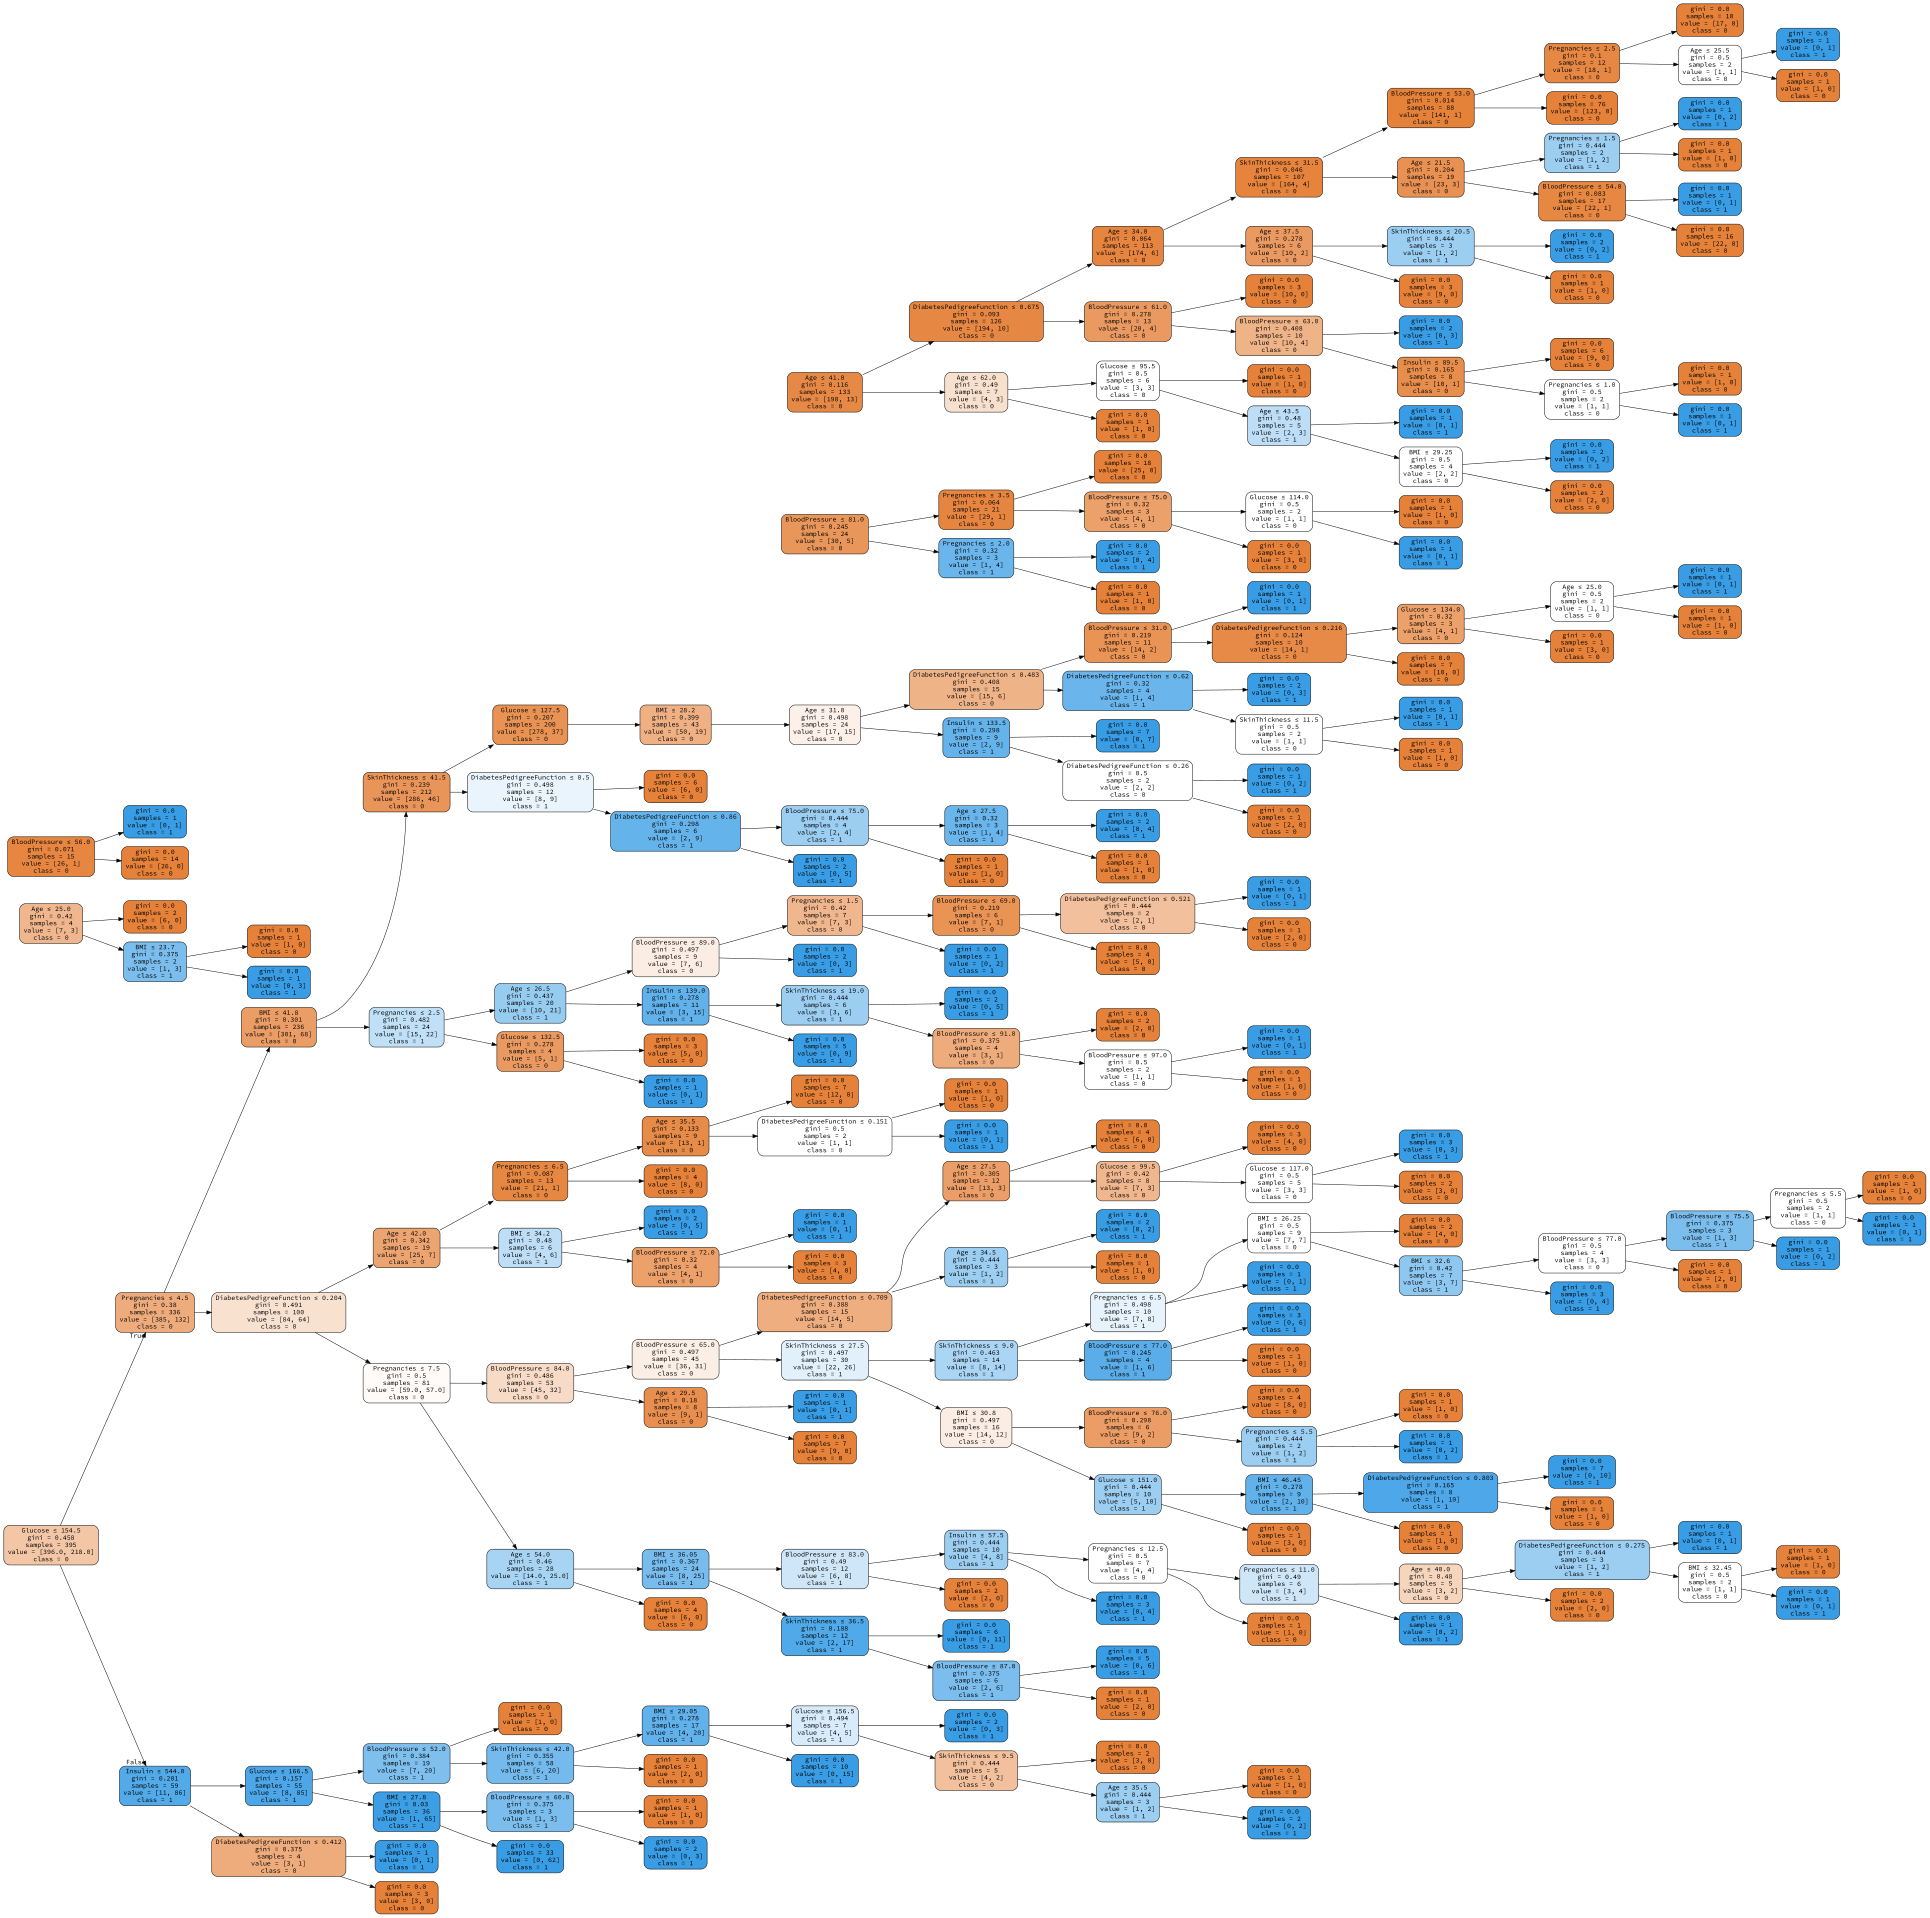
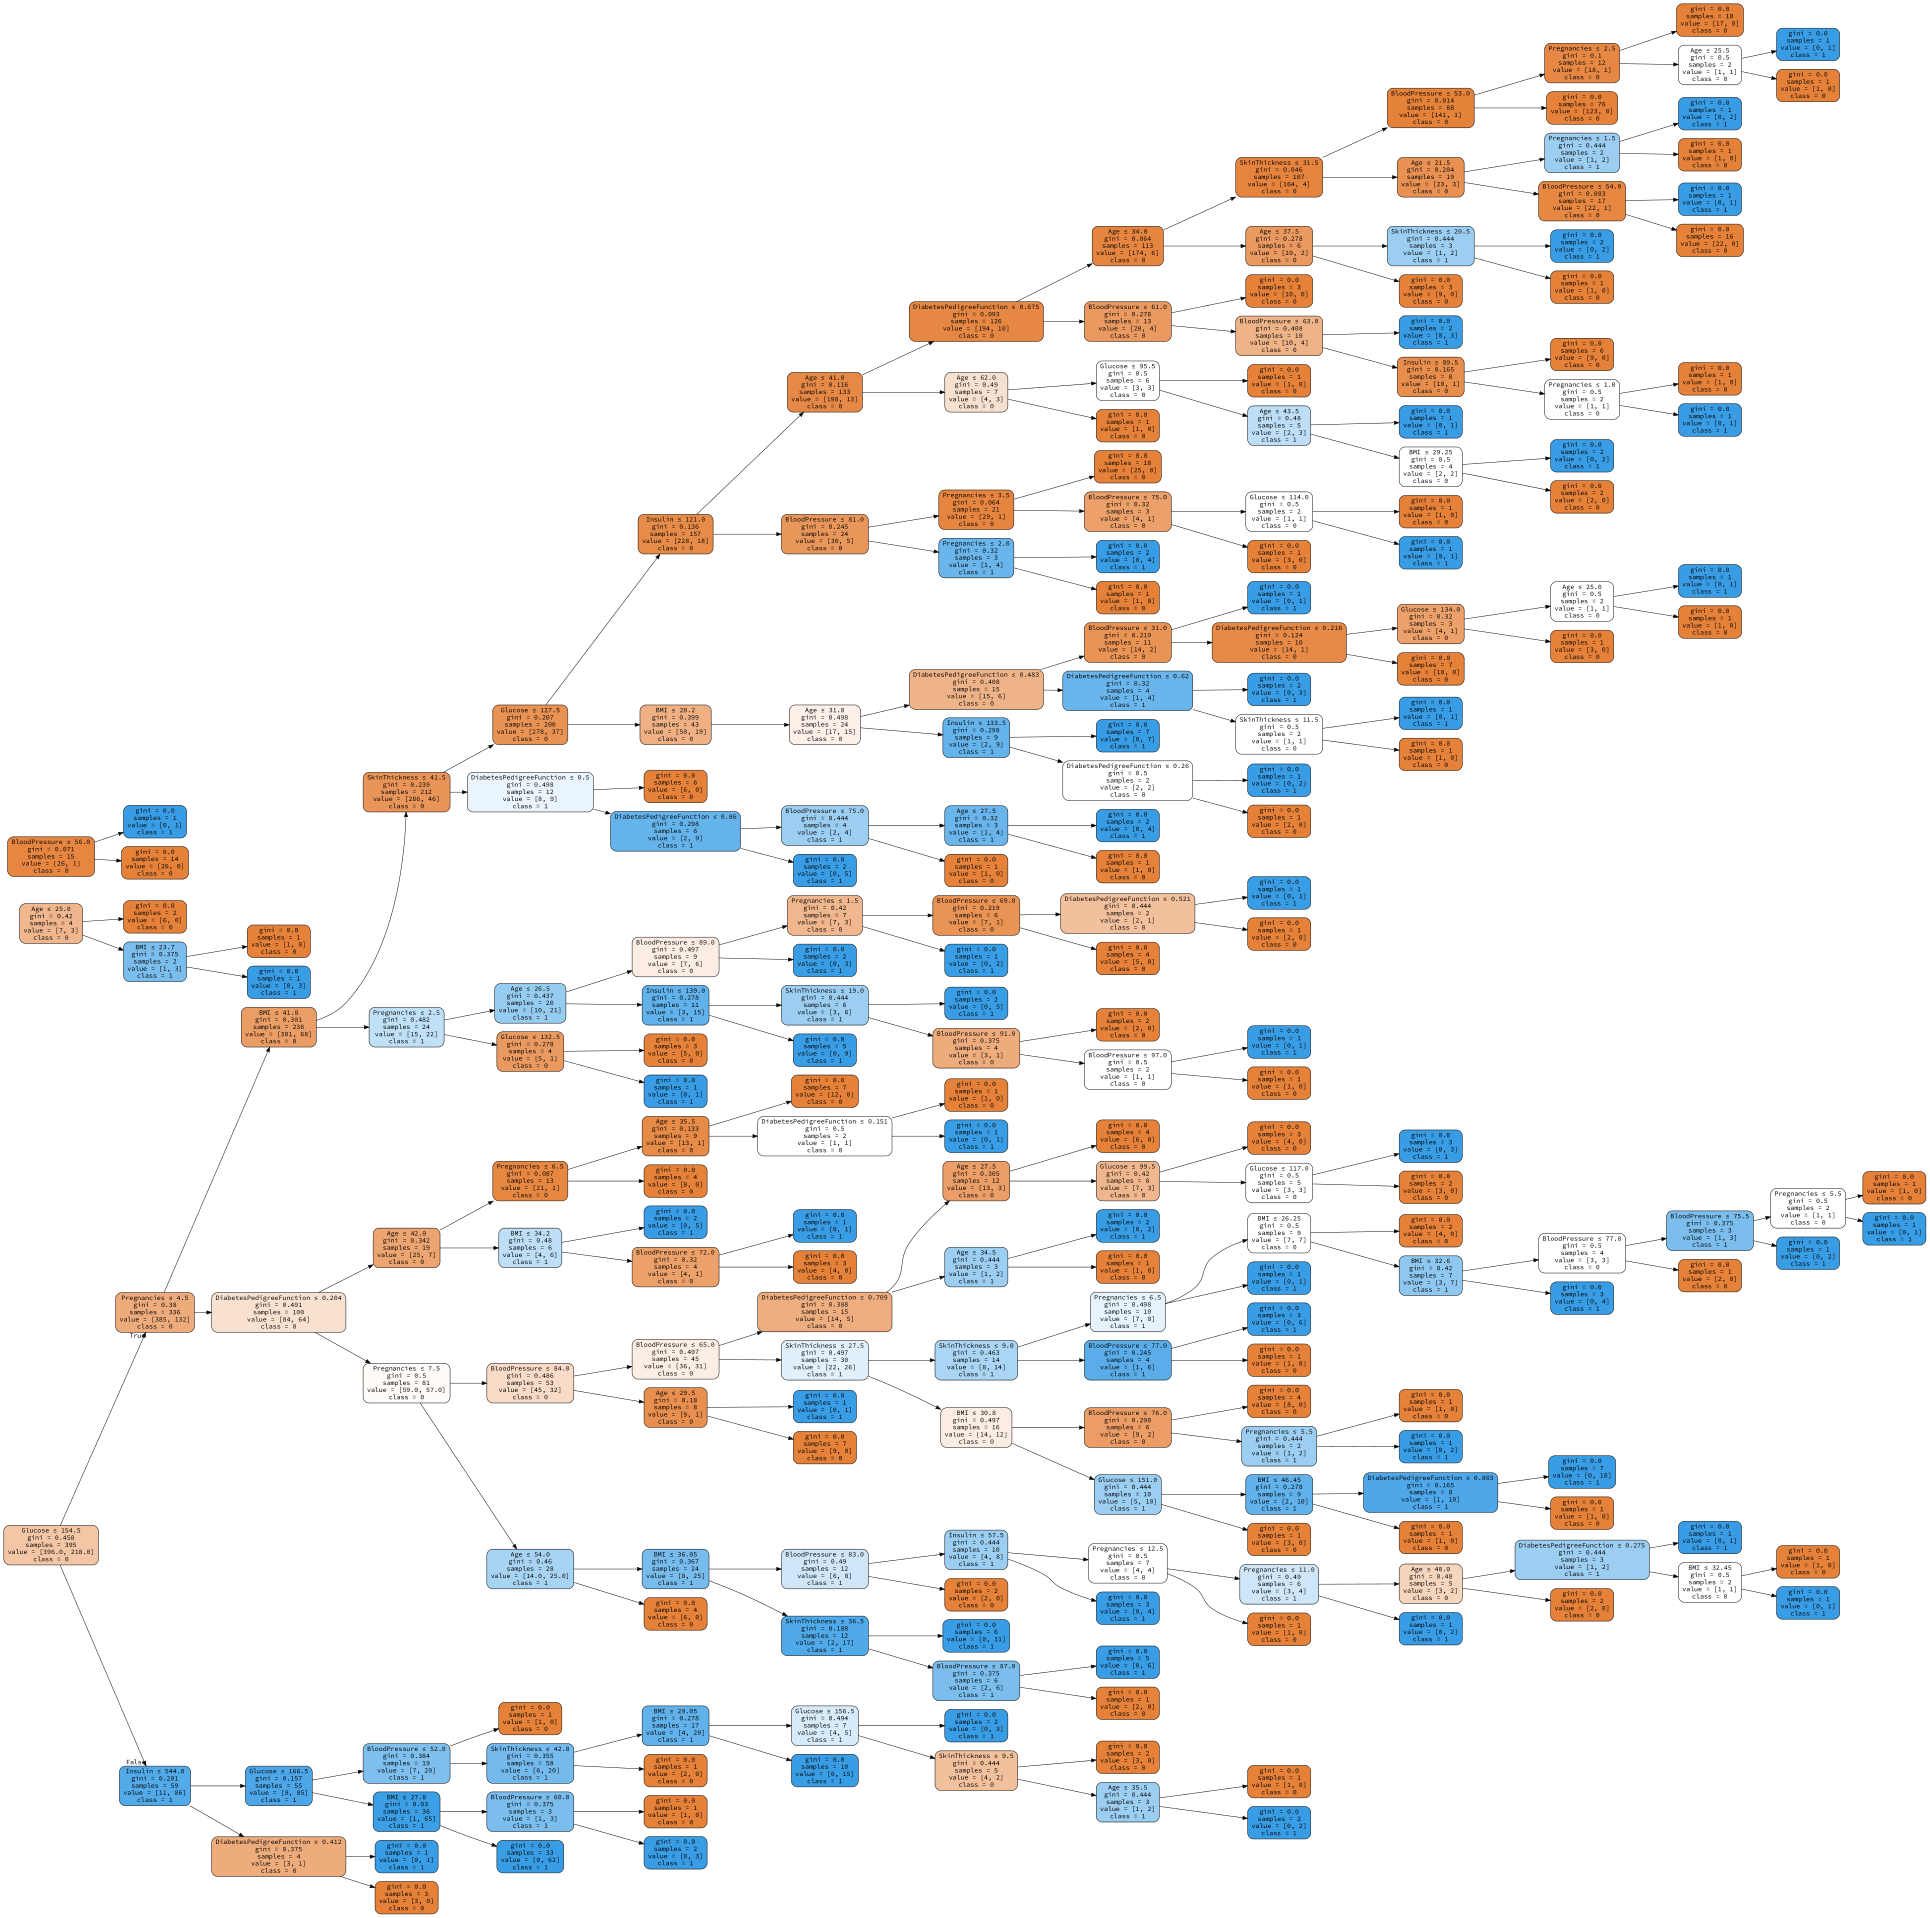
none -> (676, 534)
